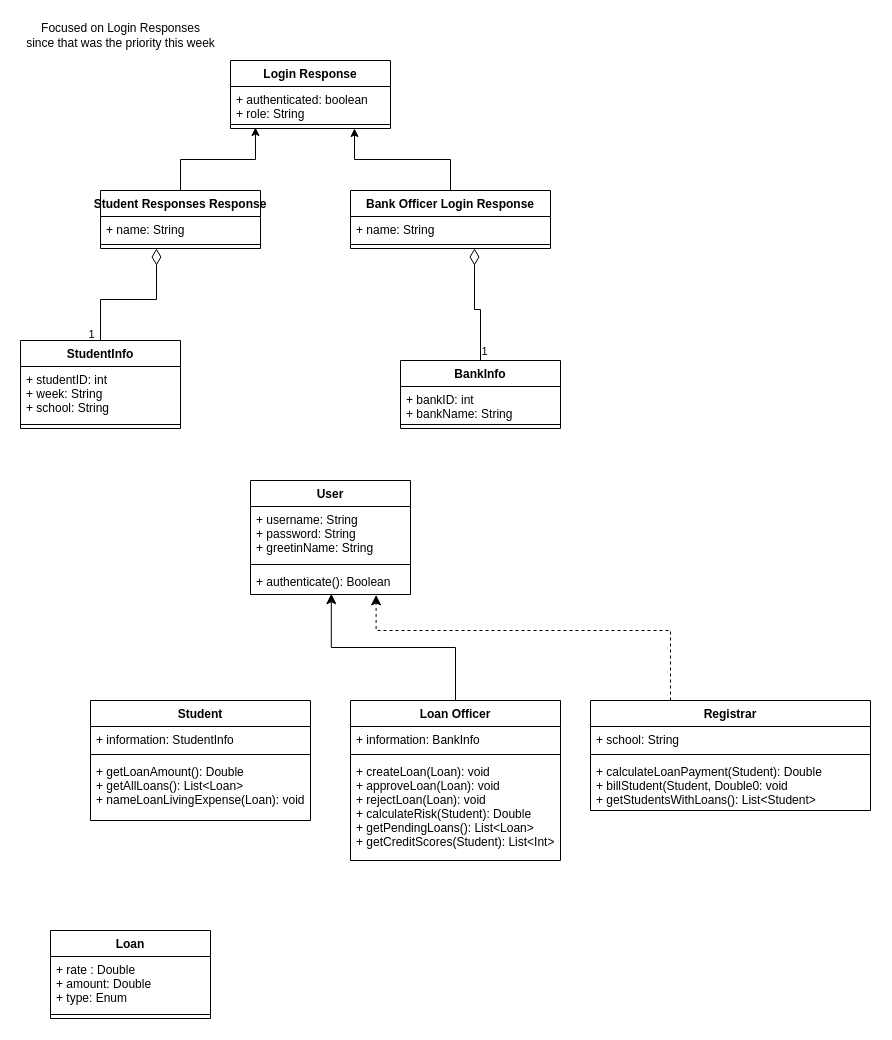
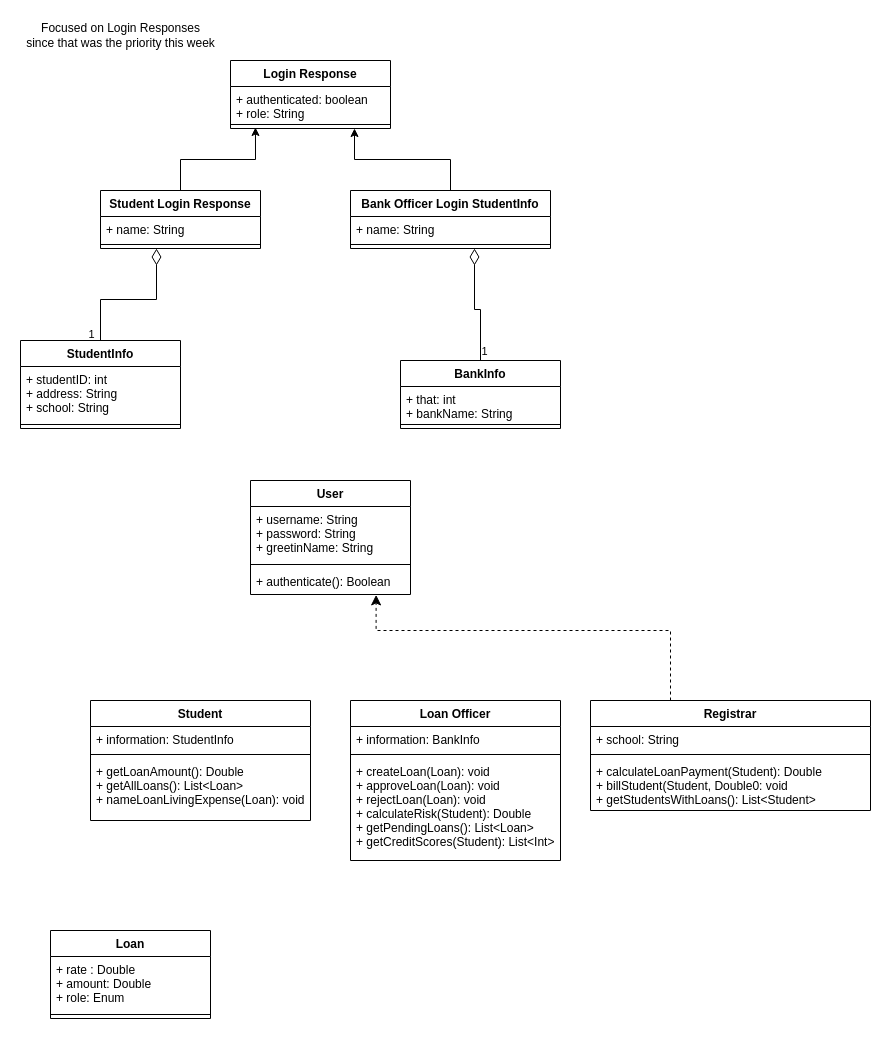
(180, 204) -> (180, 204)
(450, 204) -> (450, 204)
(74, 380) -> (74, 380)
(443, 400) -> (437, 400)
(397, 648) -> none
(99, 970) -> (99, 970)
